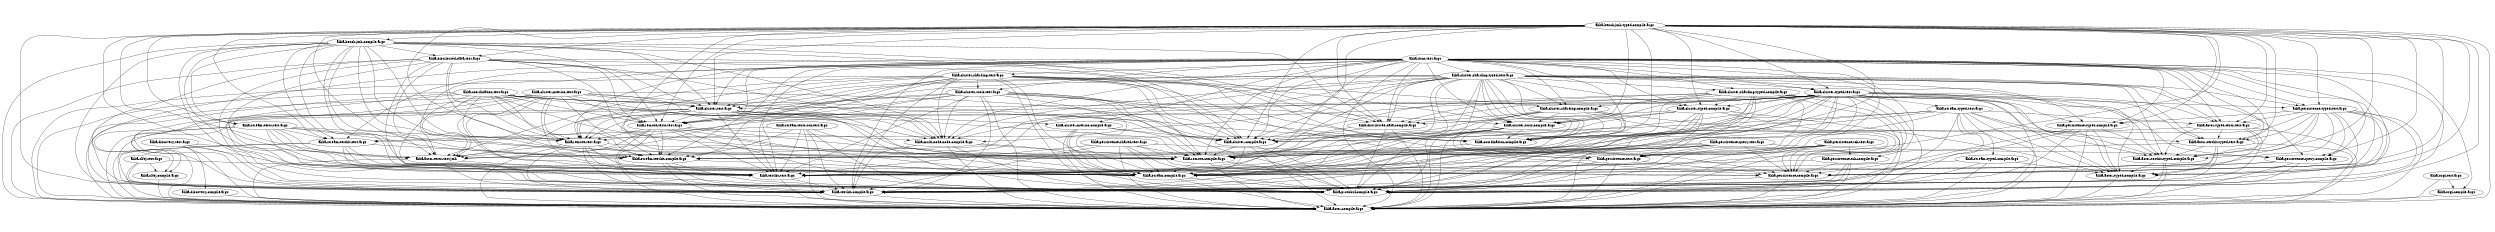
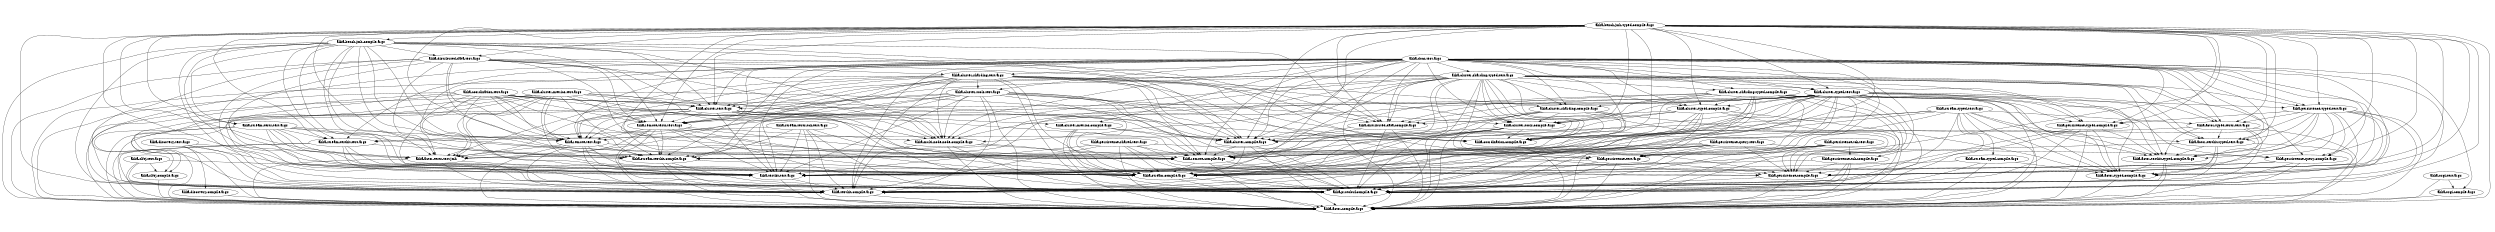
(1899, 101) -> (1971, 99)
none -> (756, 126)
(1351, 151) -> (1551, 199)
(703, 169) -> (726, 68)
